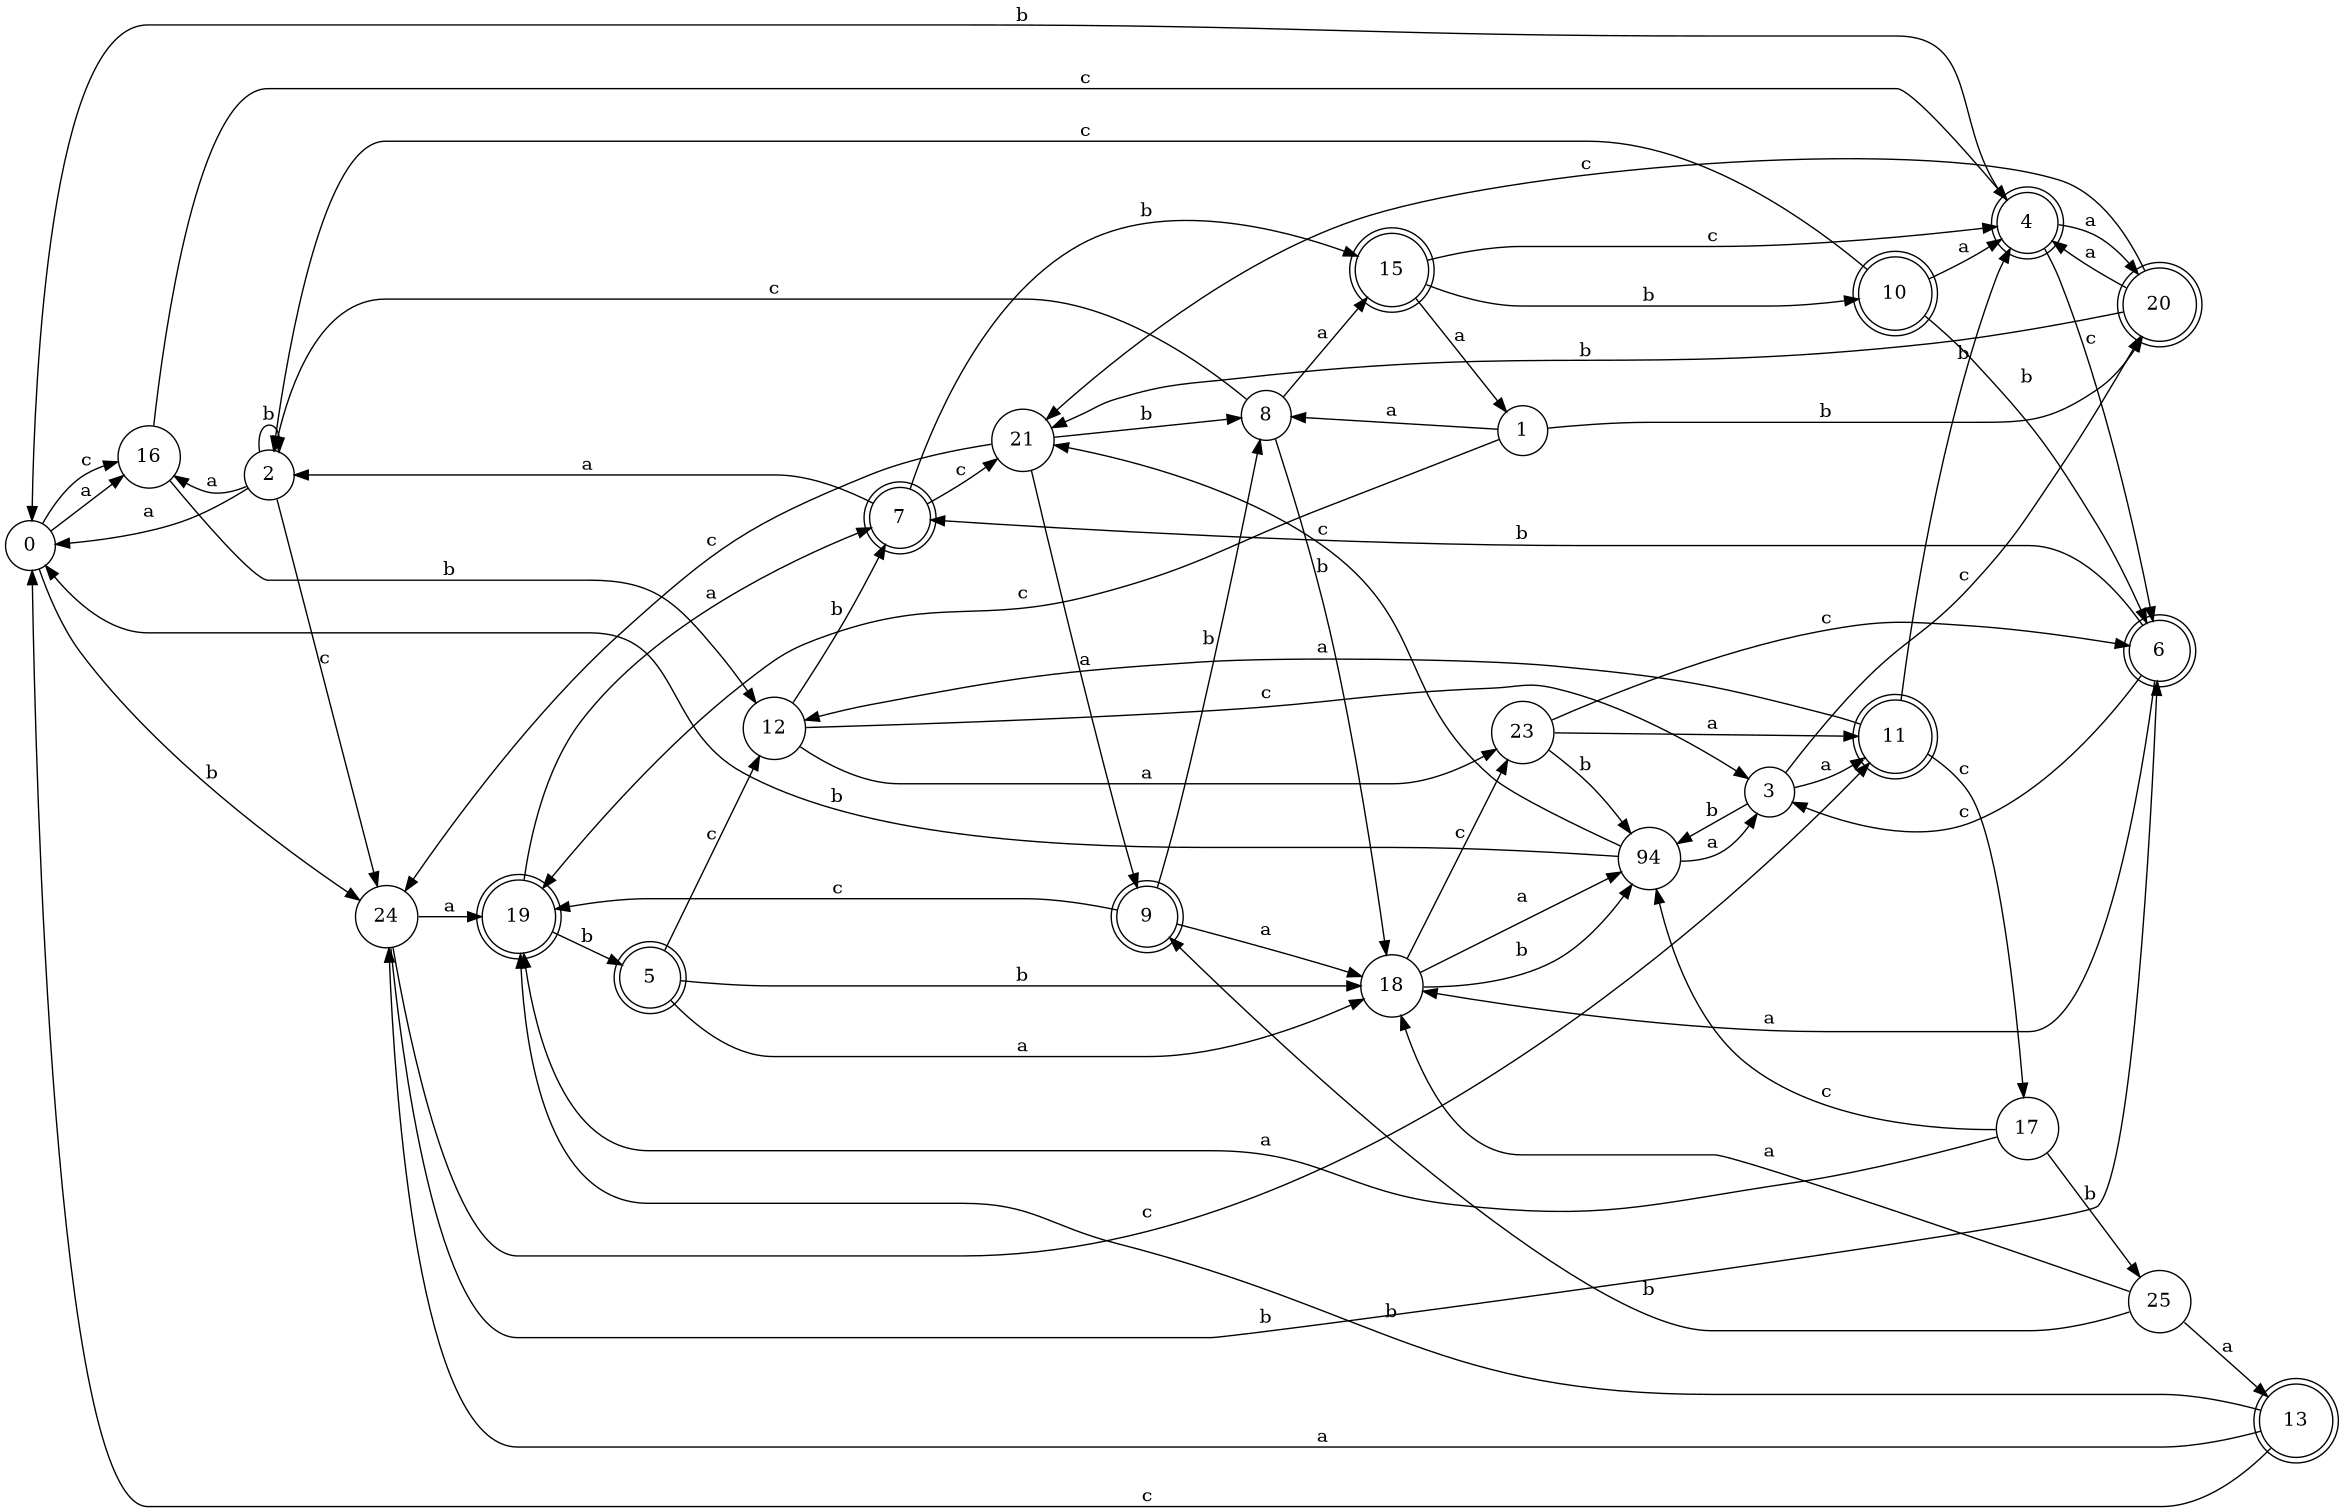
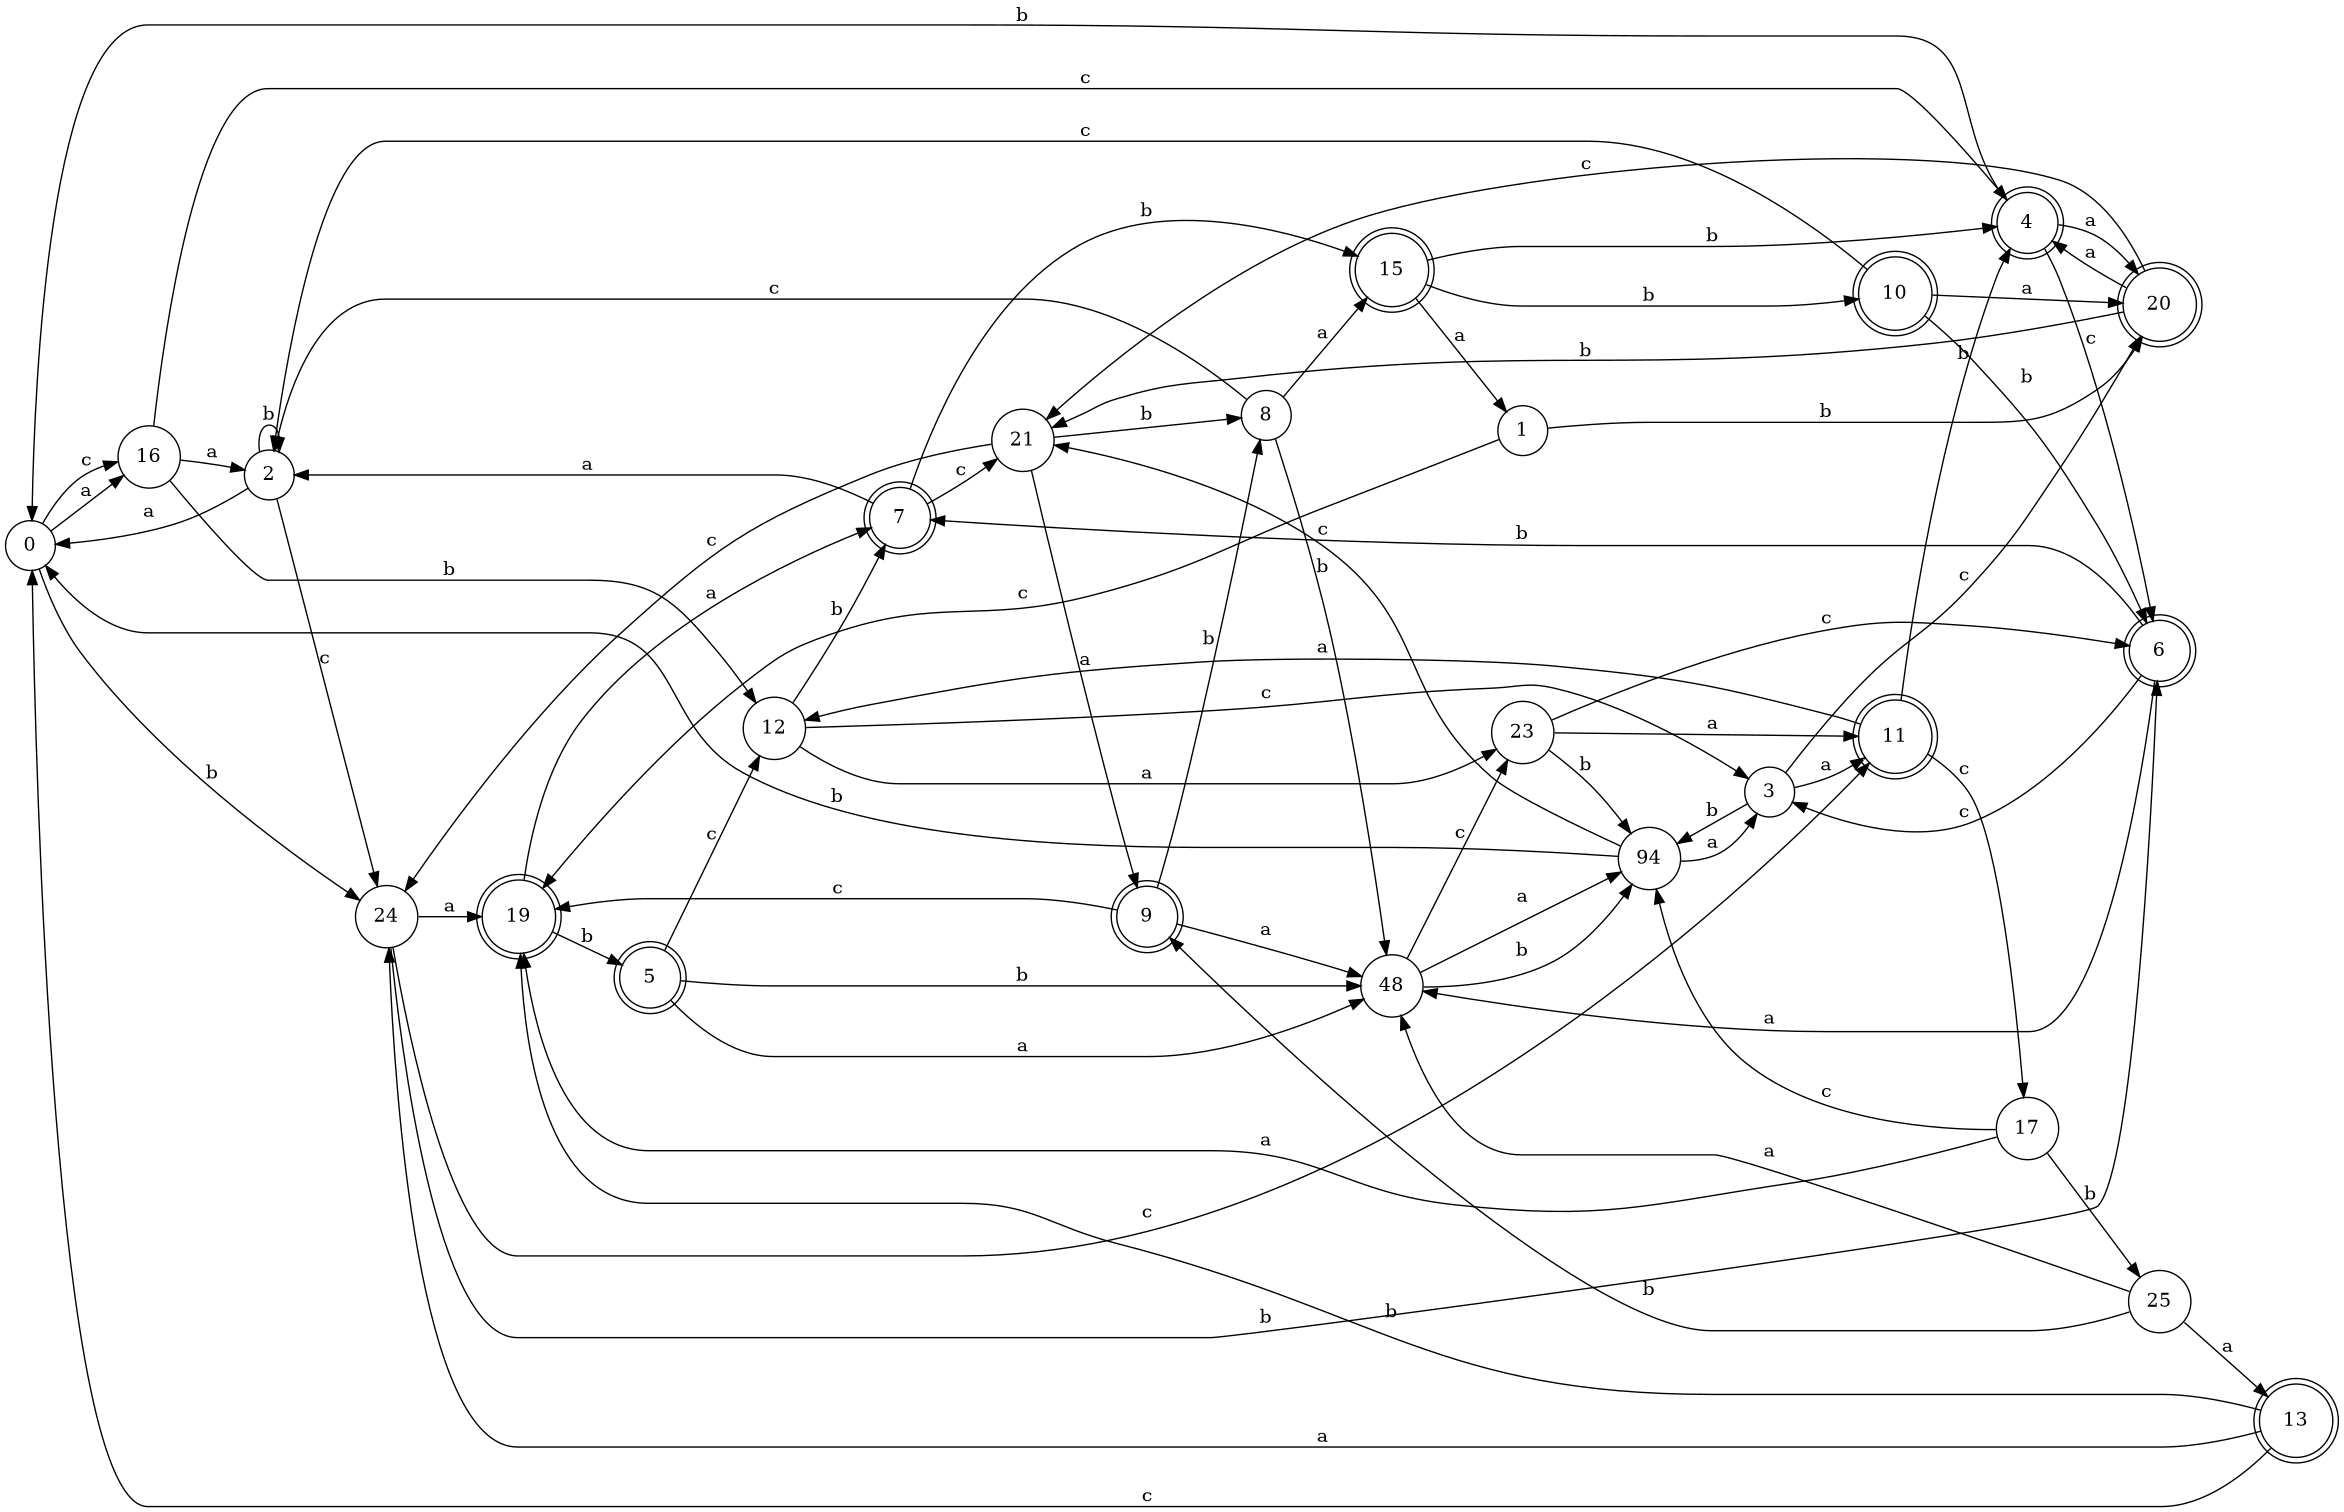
(1713, 236) -> (1713, 236)
(1960, 264) -> (2020, 299)
(1402, 423) -> none
(216, 493) -> (206, 463)
(1392, 986) -> (1392, 986)
